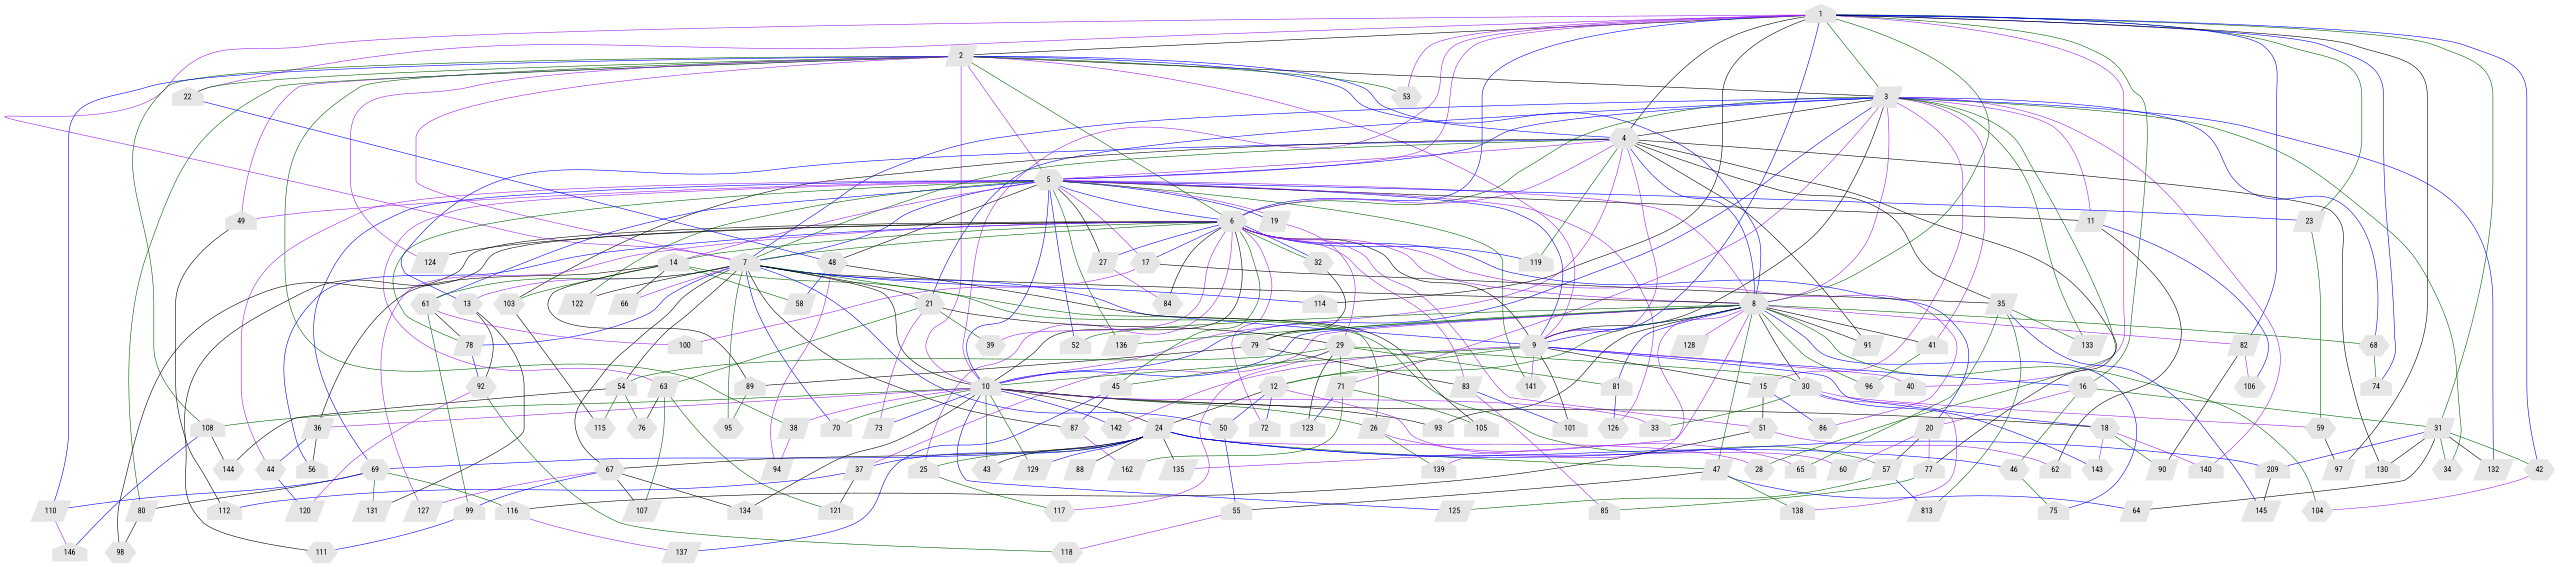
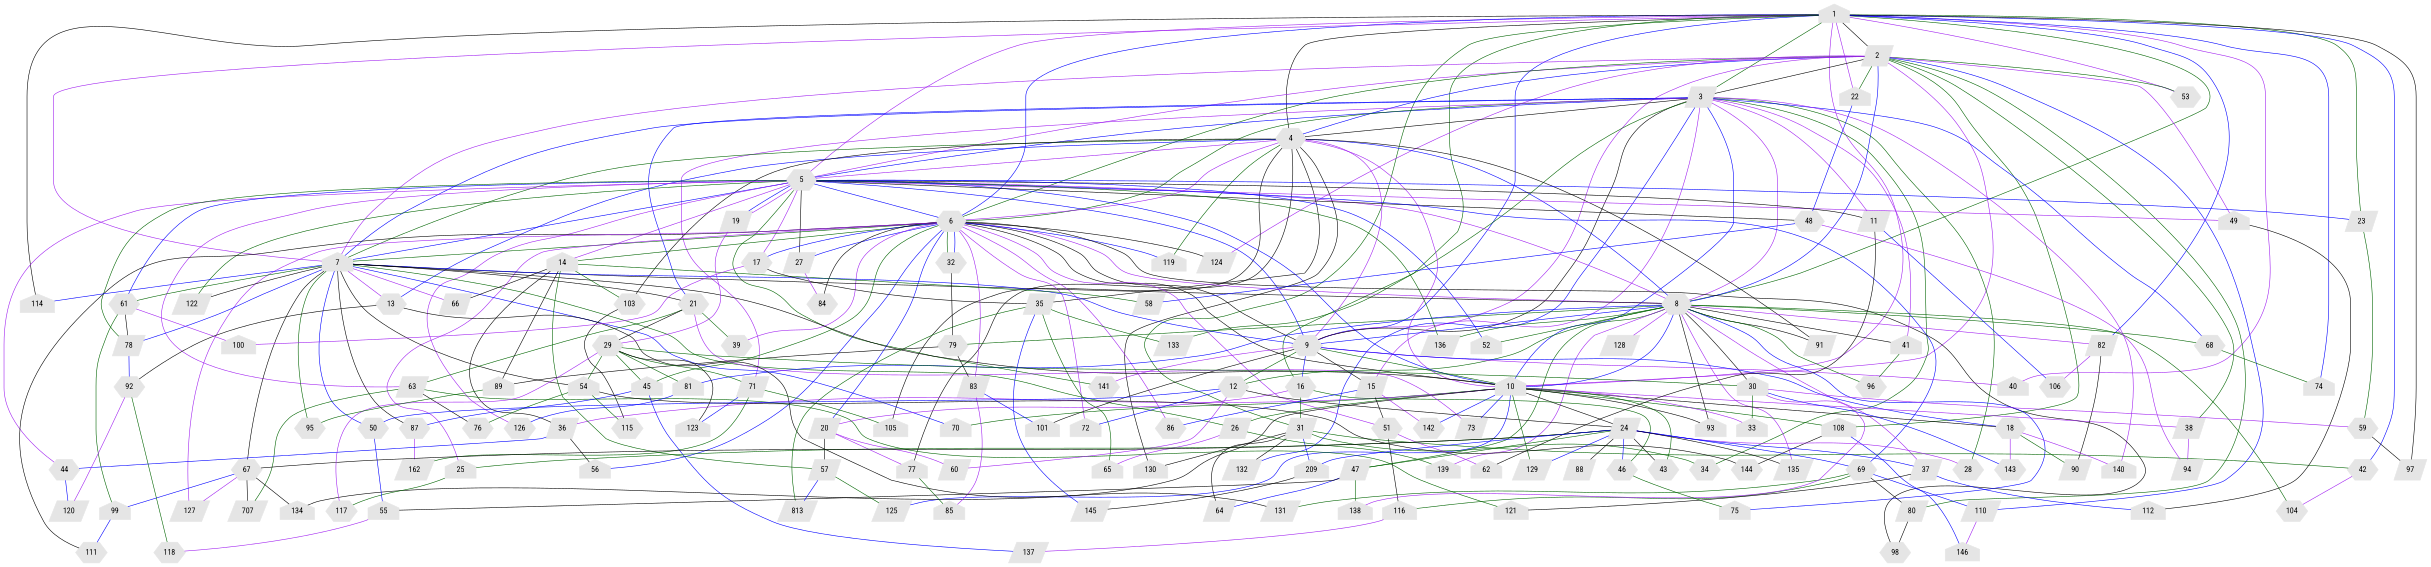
(1109, 309) -> (993, 296)
(1319, 364) -> (1398, 406)
(642, 511) -> (248, 511)
